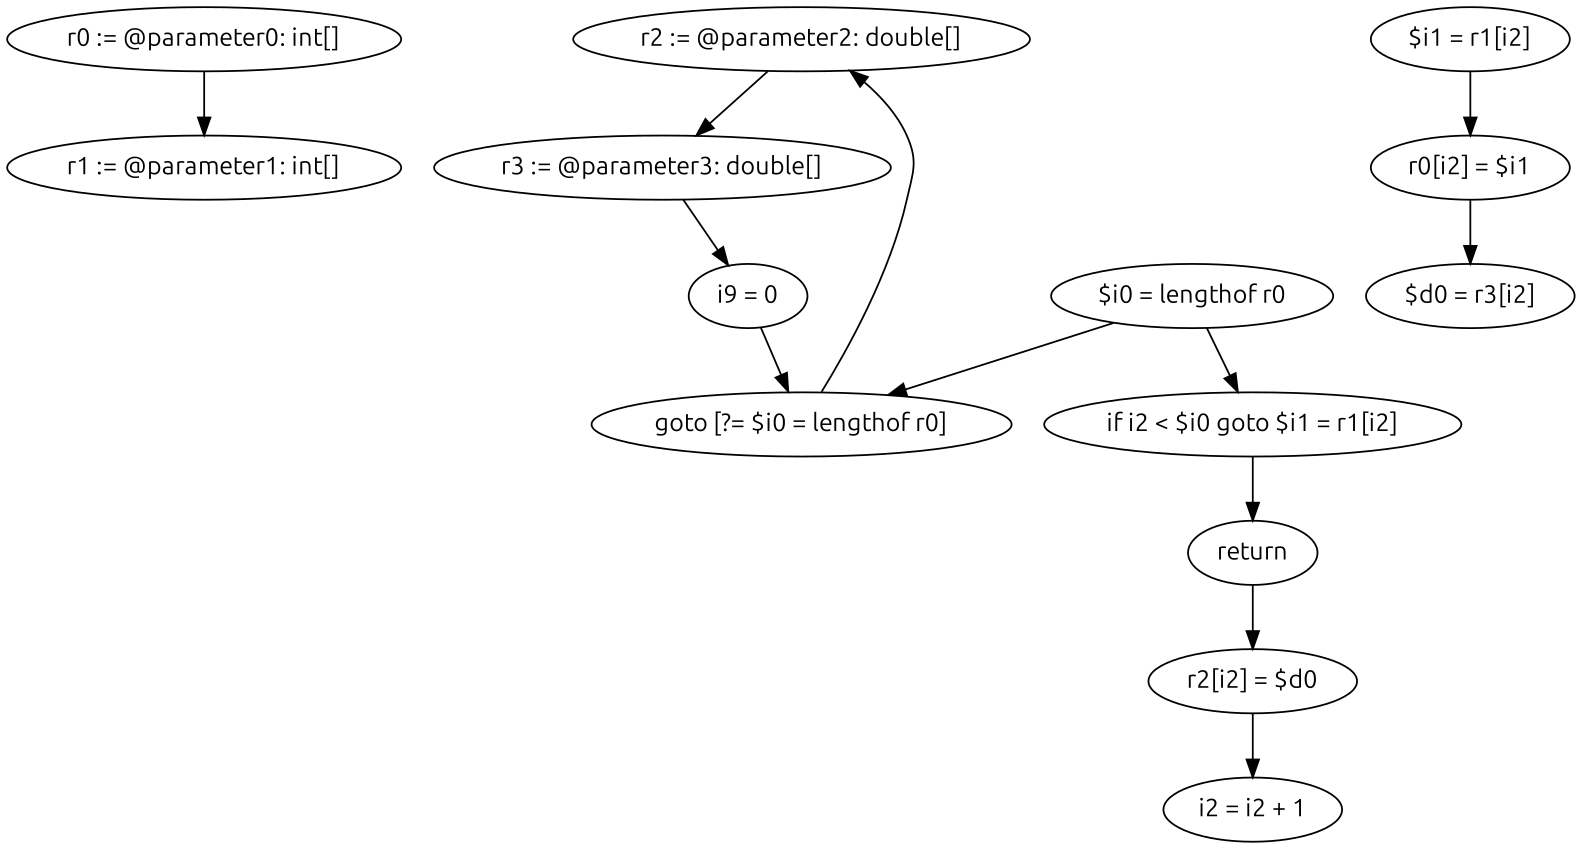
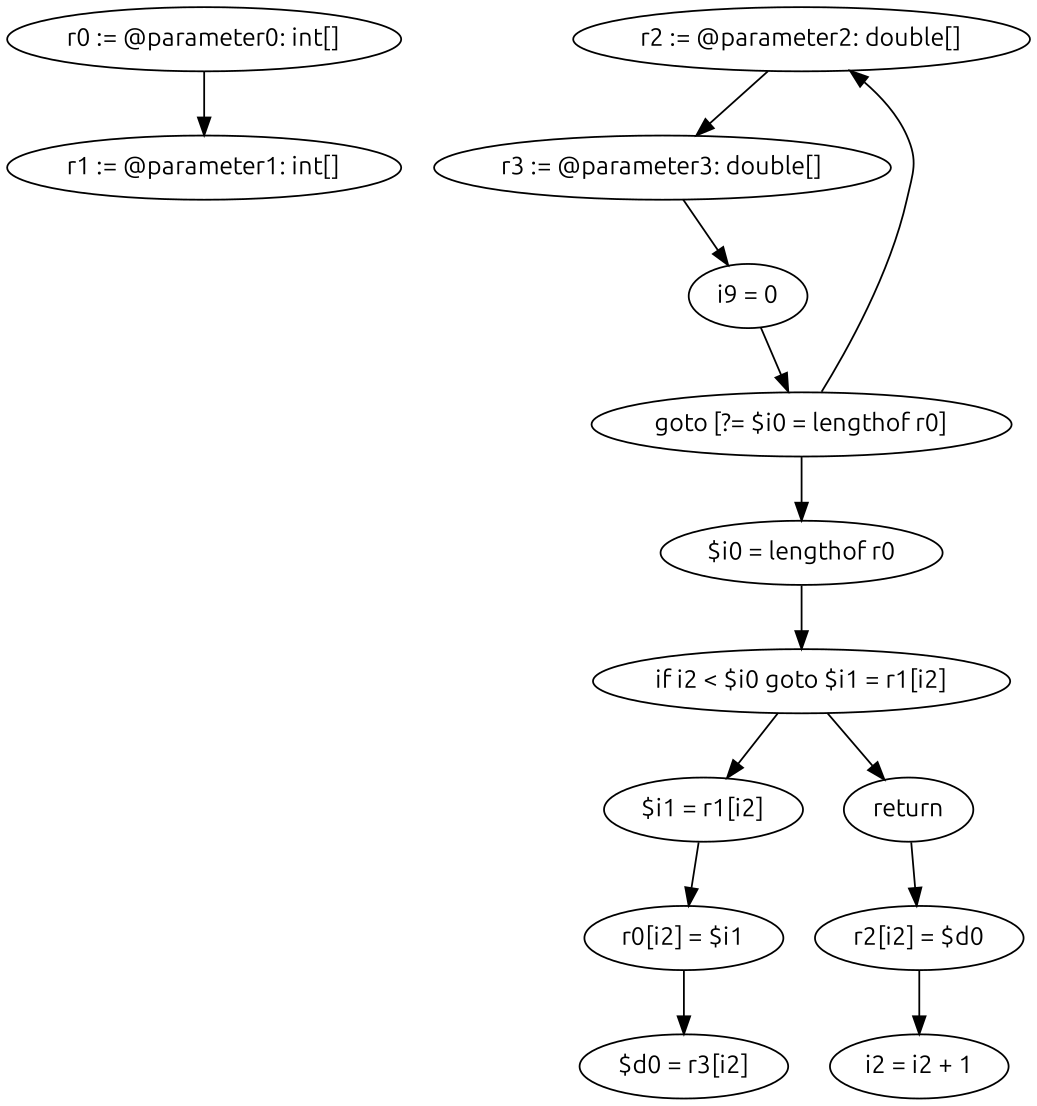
(1009, 356) -> (802, 480)
none -> (758, 739)
